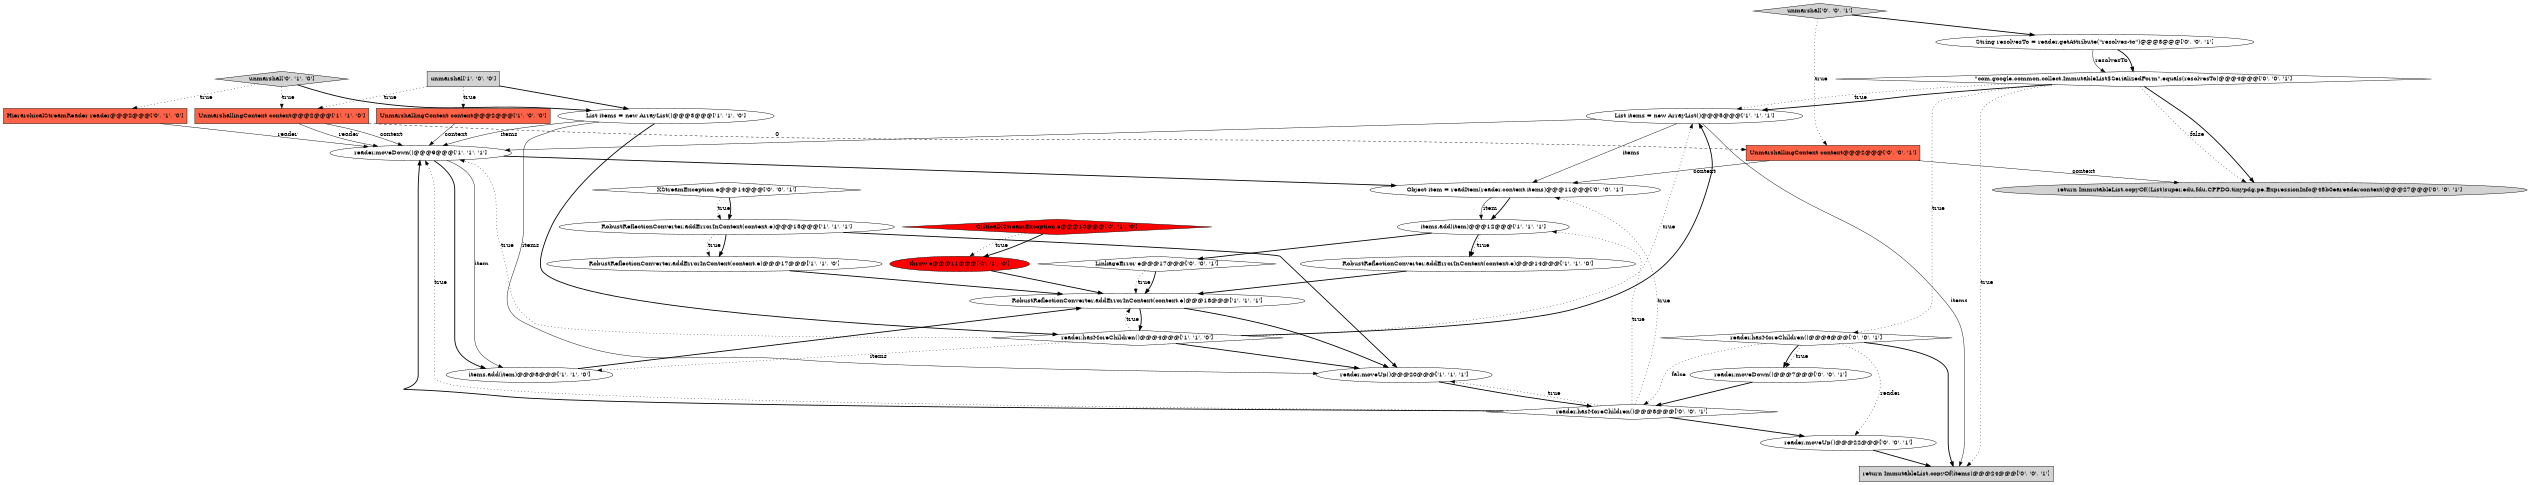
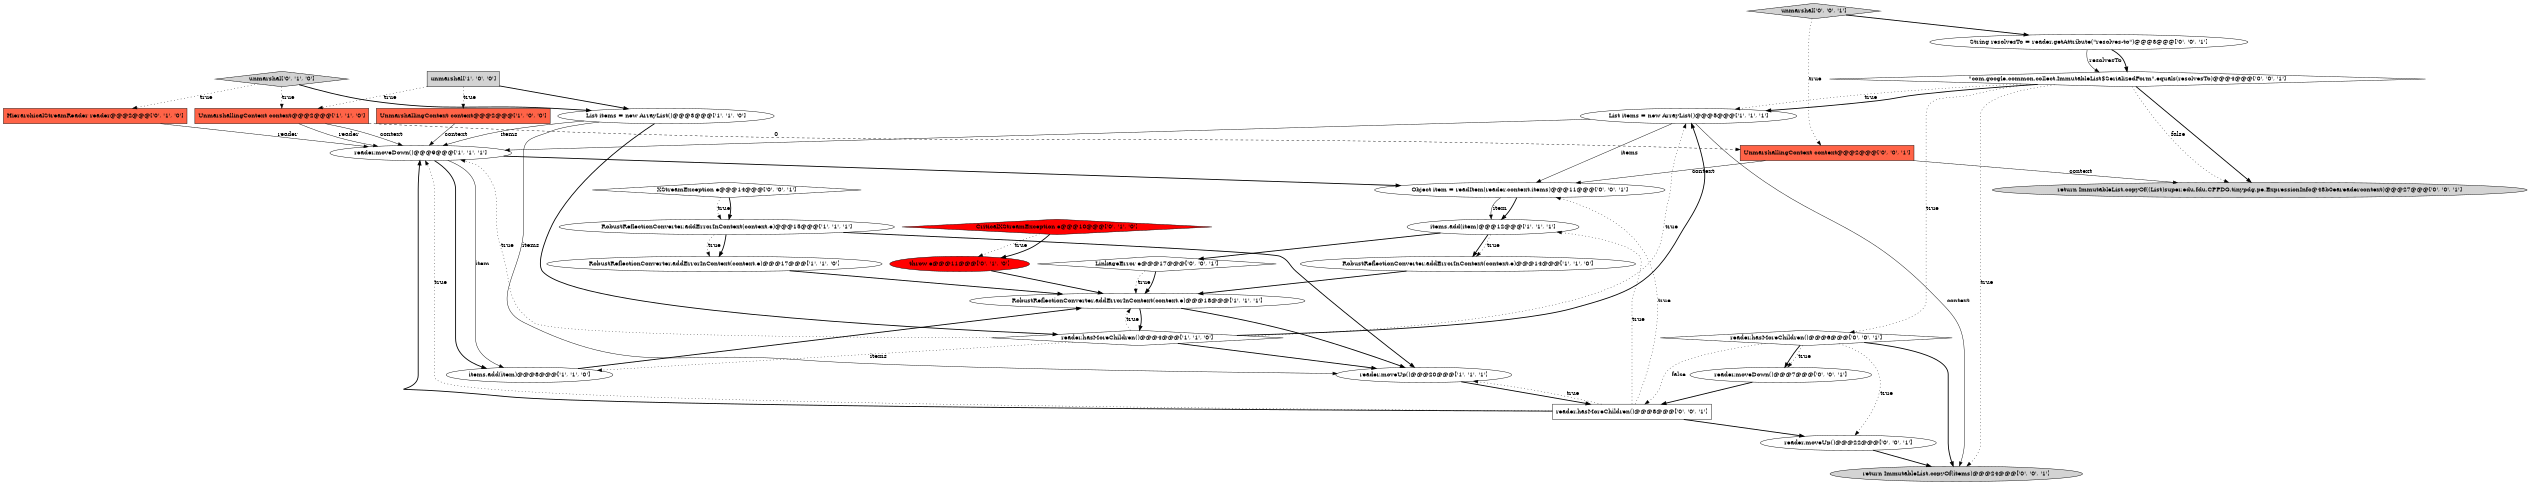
(1959, 301) -> (1958, 301)
(1890, 393) -> (1887, 393)
(1632, 412) -> (1632, 412)
(1956, 474) -> (1956, 474)
